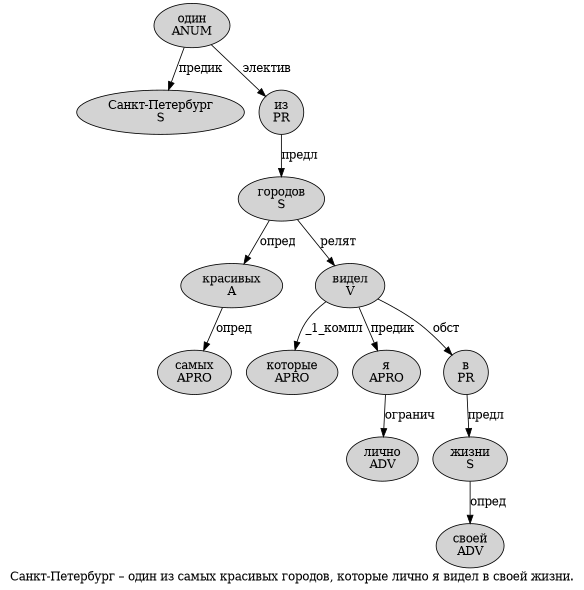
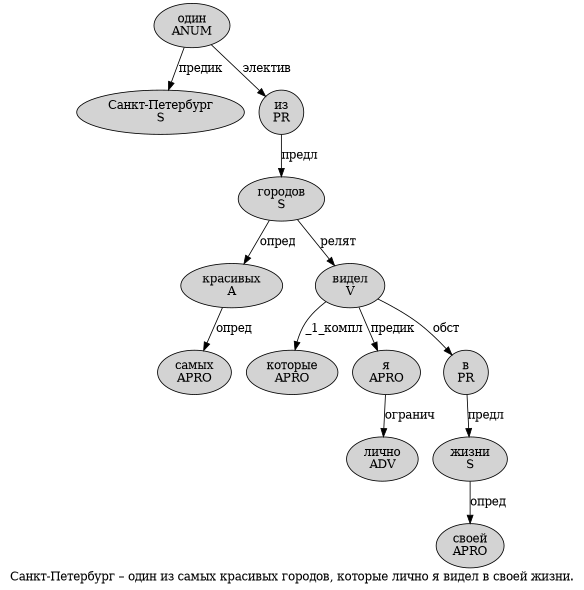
(470, 546) -> (470, 546)
